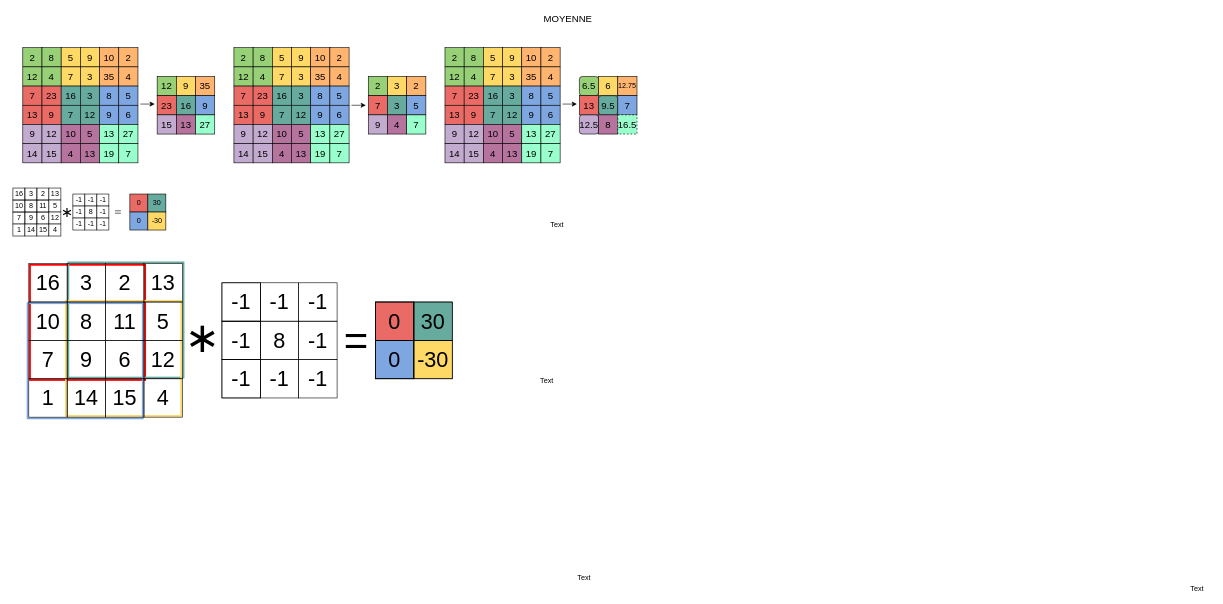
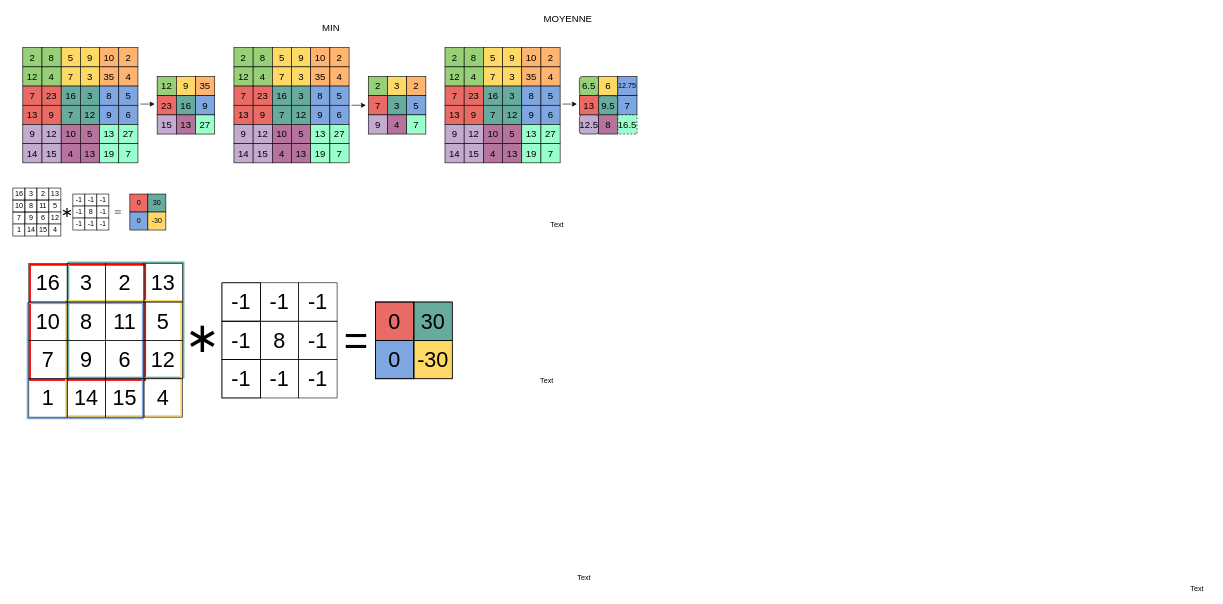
none -> (331, 27)
(627, 86) -> (627, 86)
